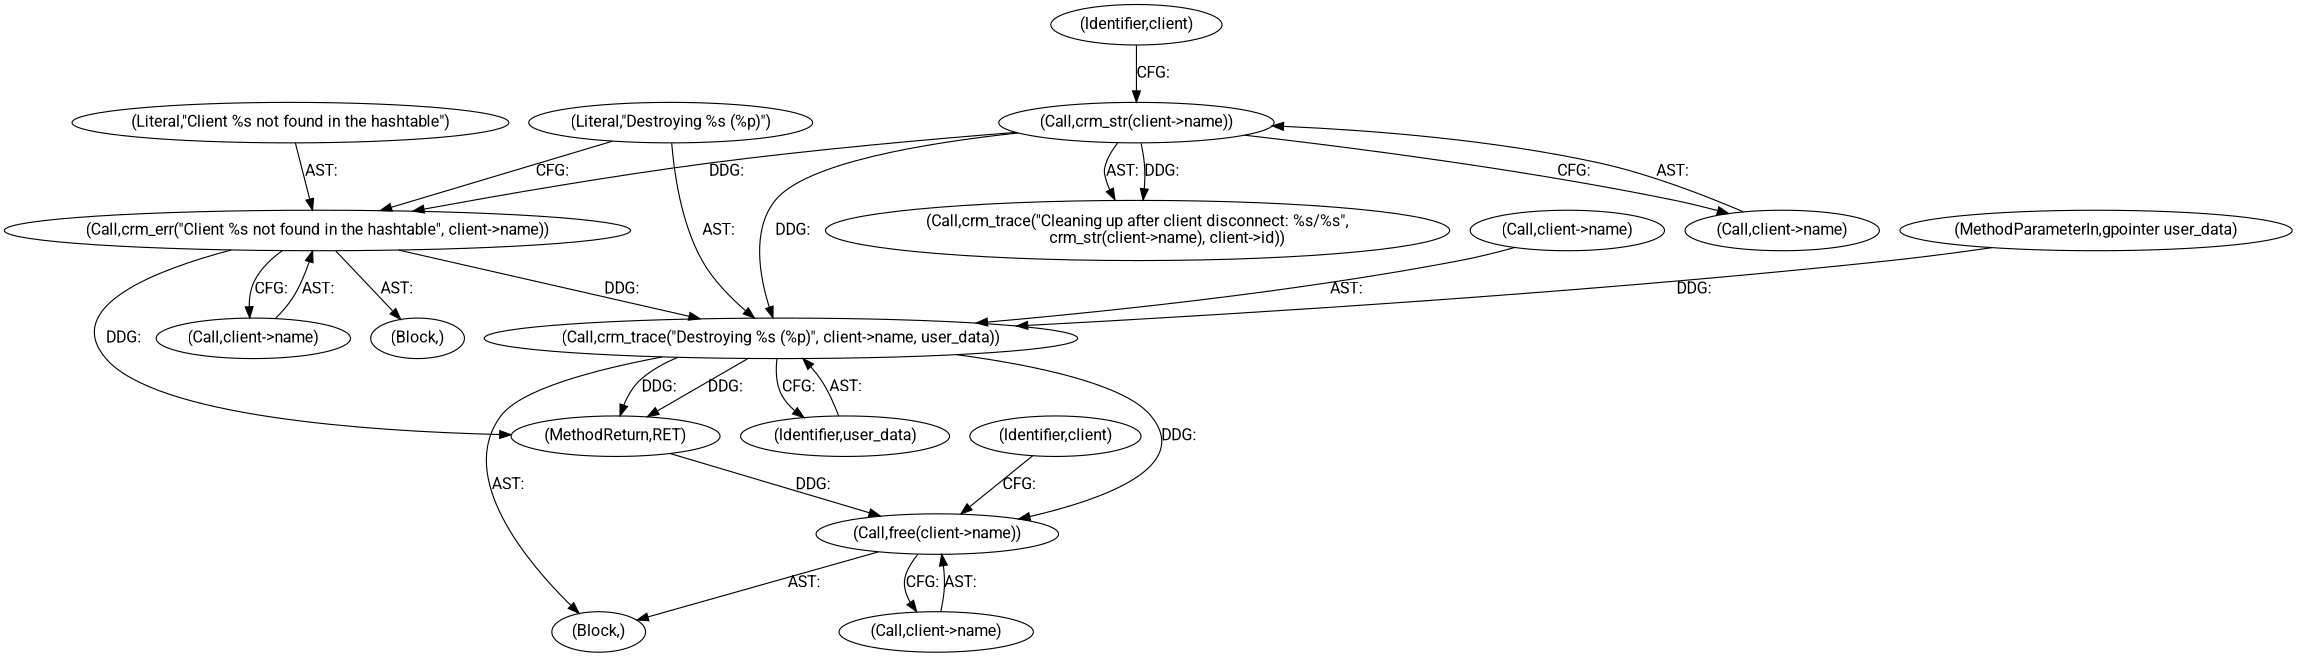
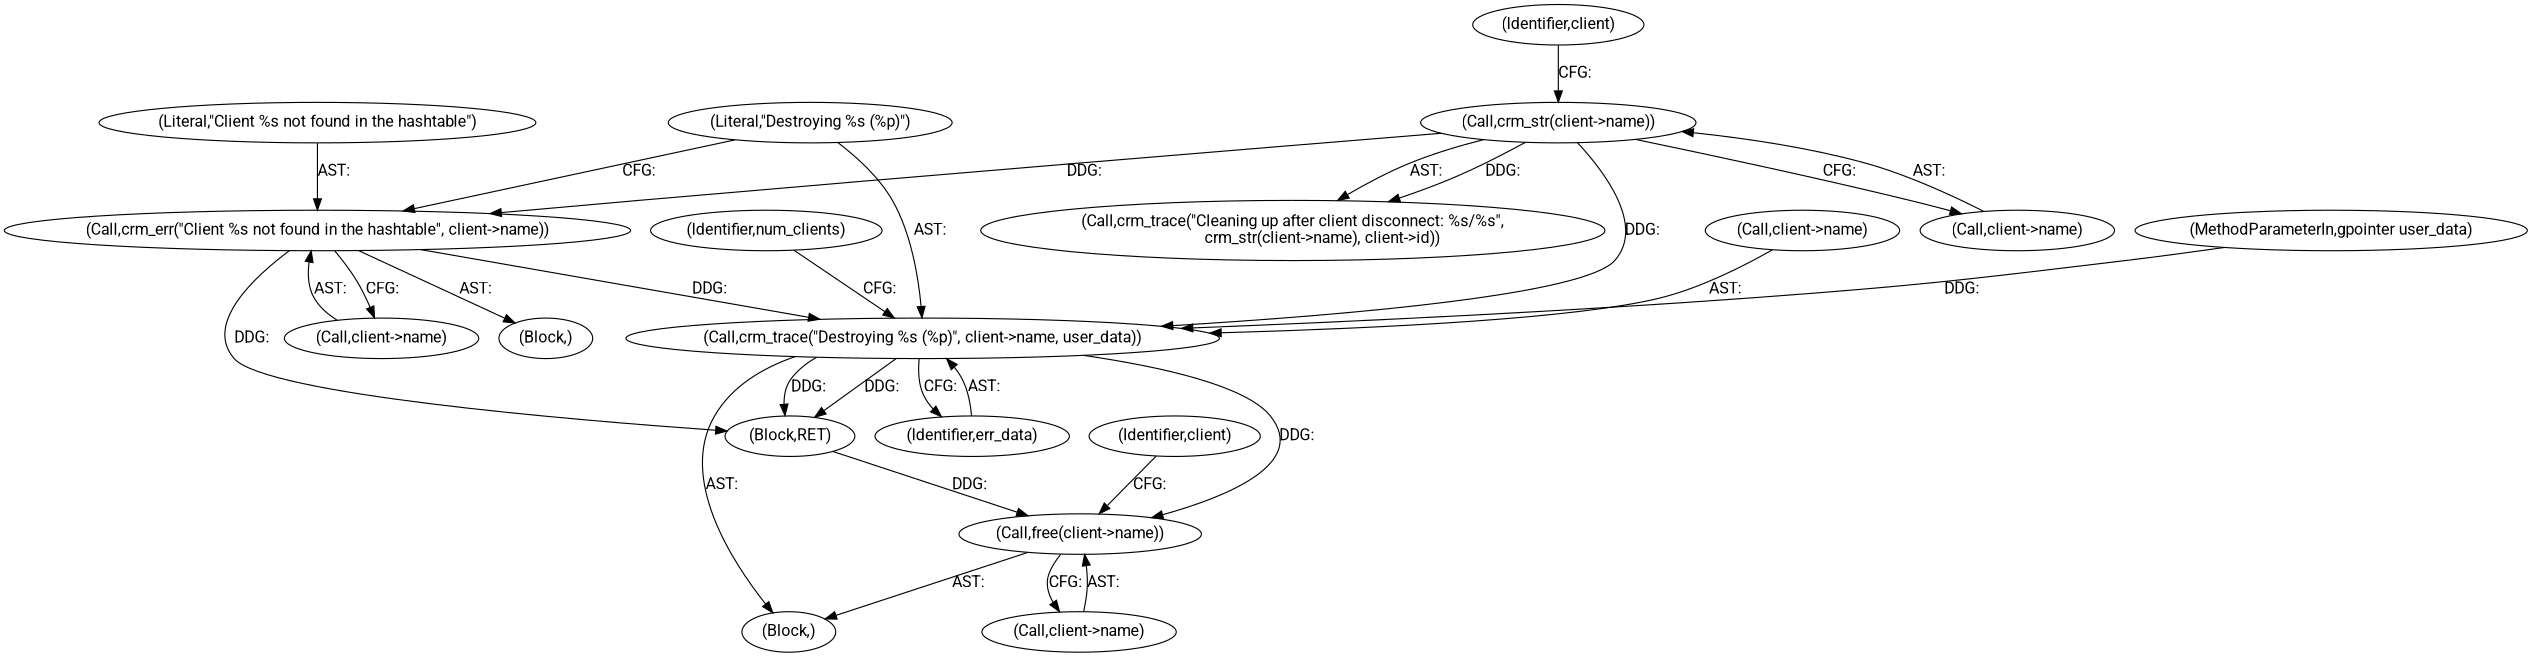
none -> (766, 230)
(616, 436) -> (790, 436)
(845, 436) -> (972, 436)
